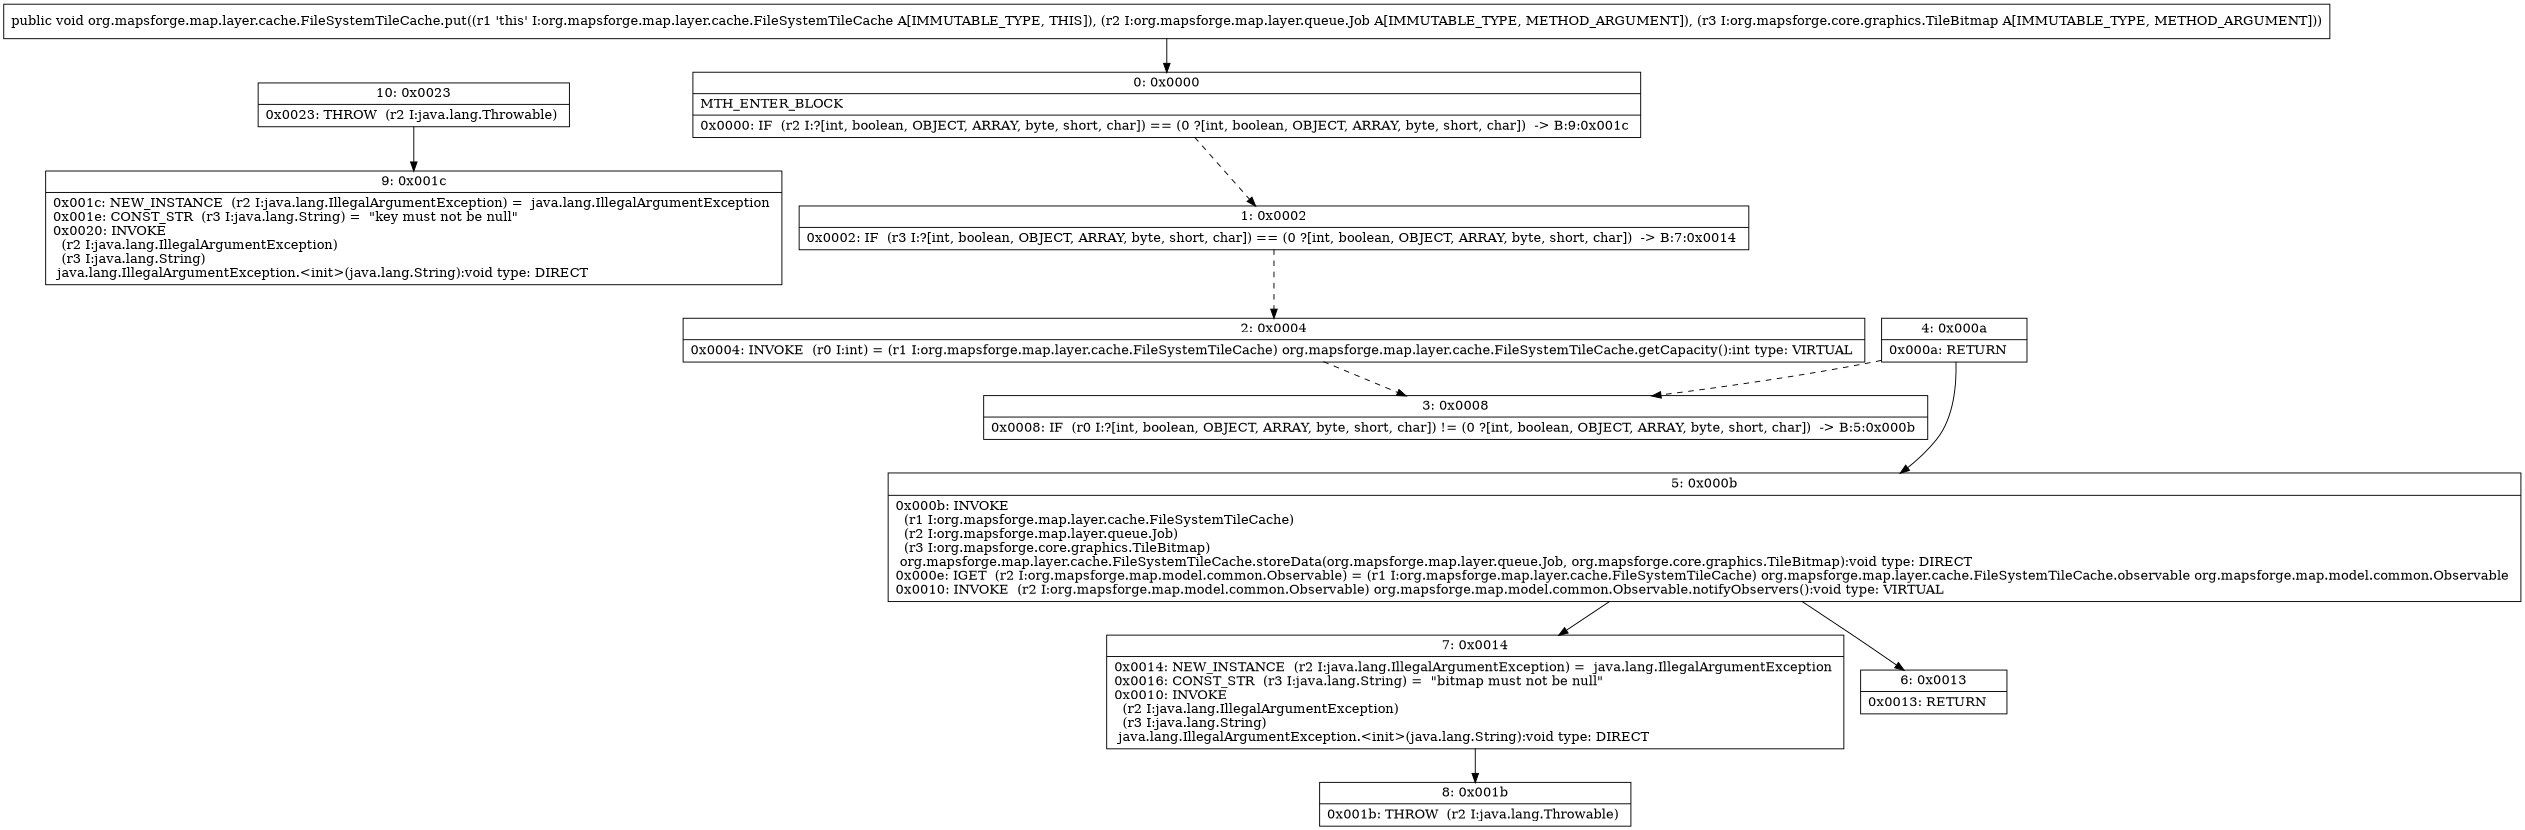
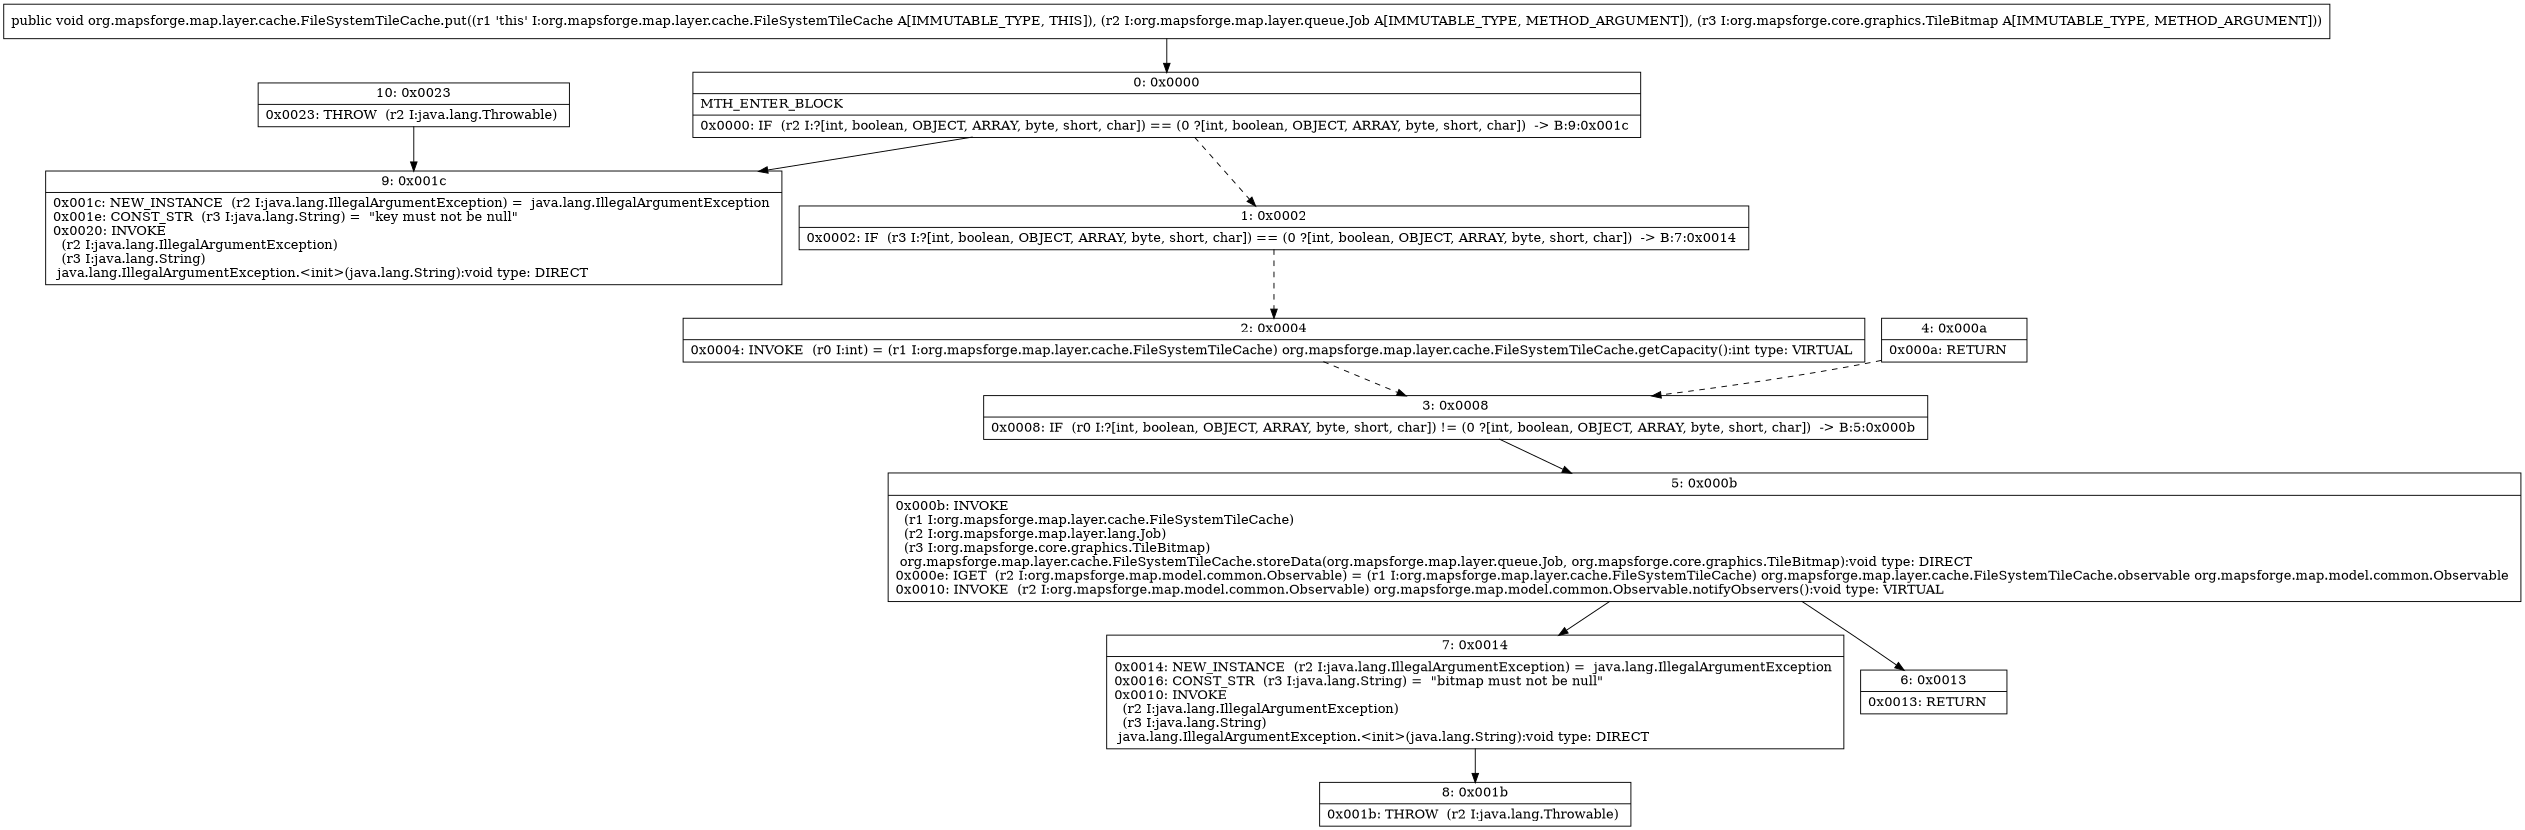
none -> (870, 153)
(1947, 422) -> (1531, 454)
(1037, 534) -> (1031, 534)
